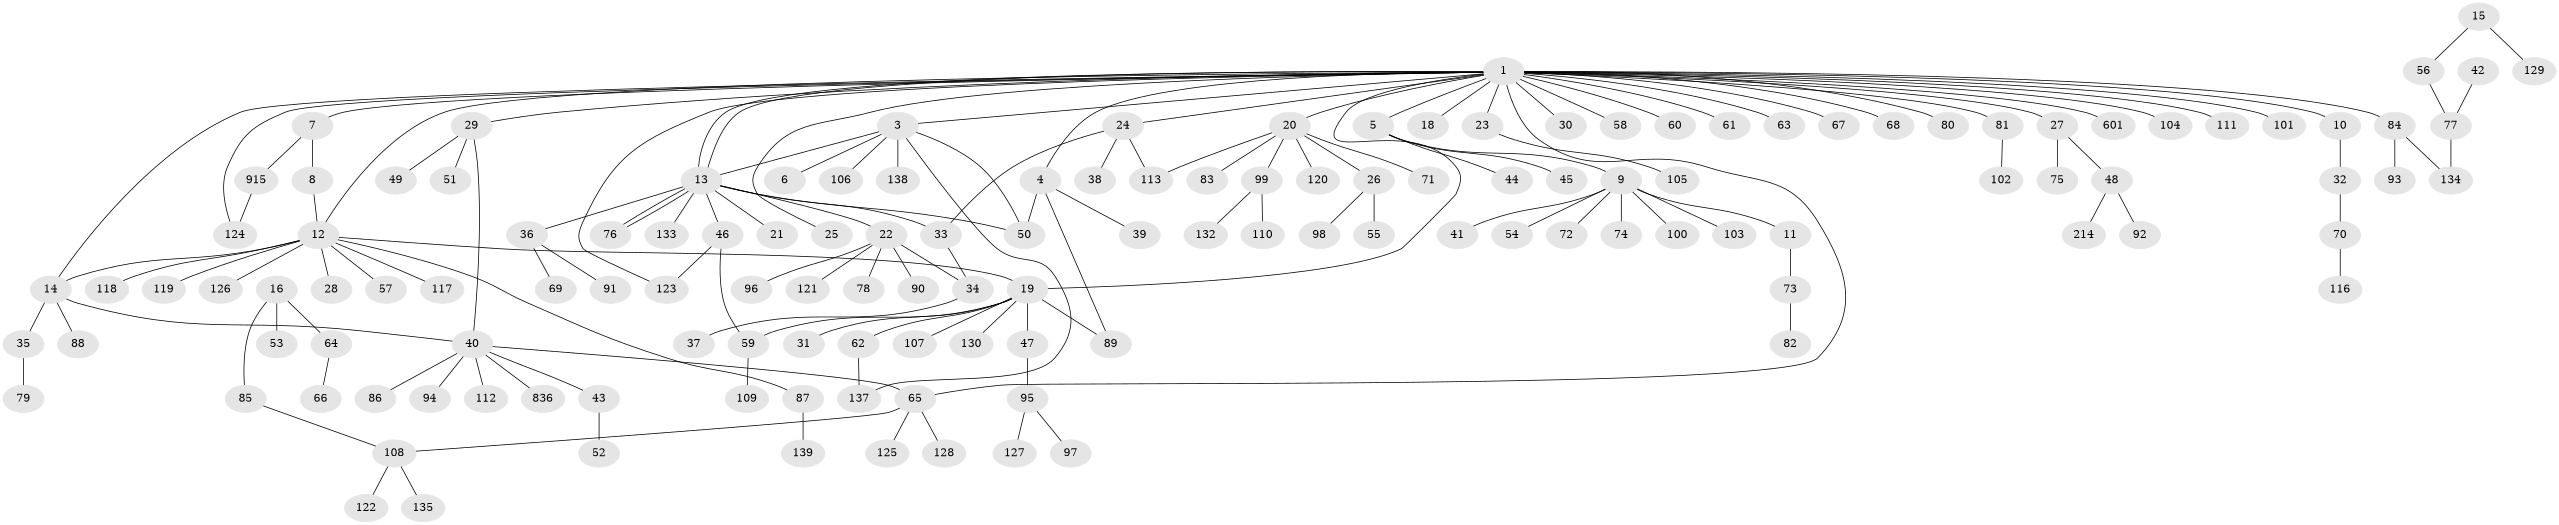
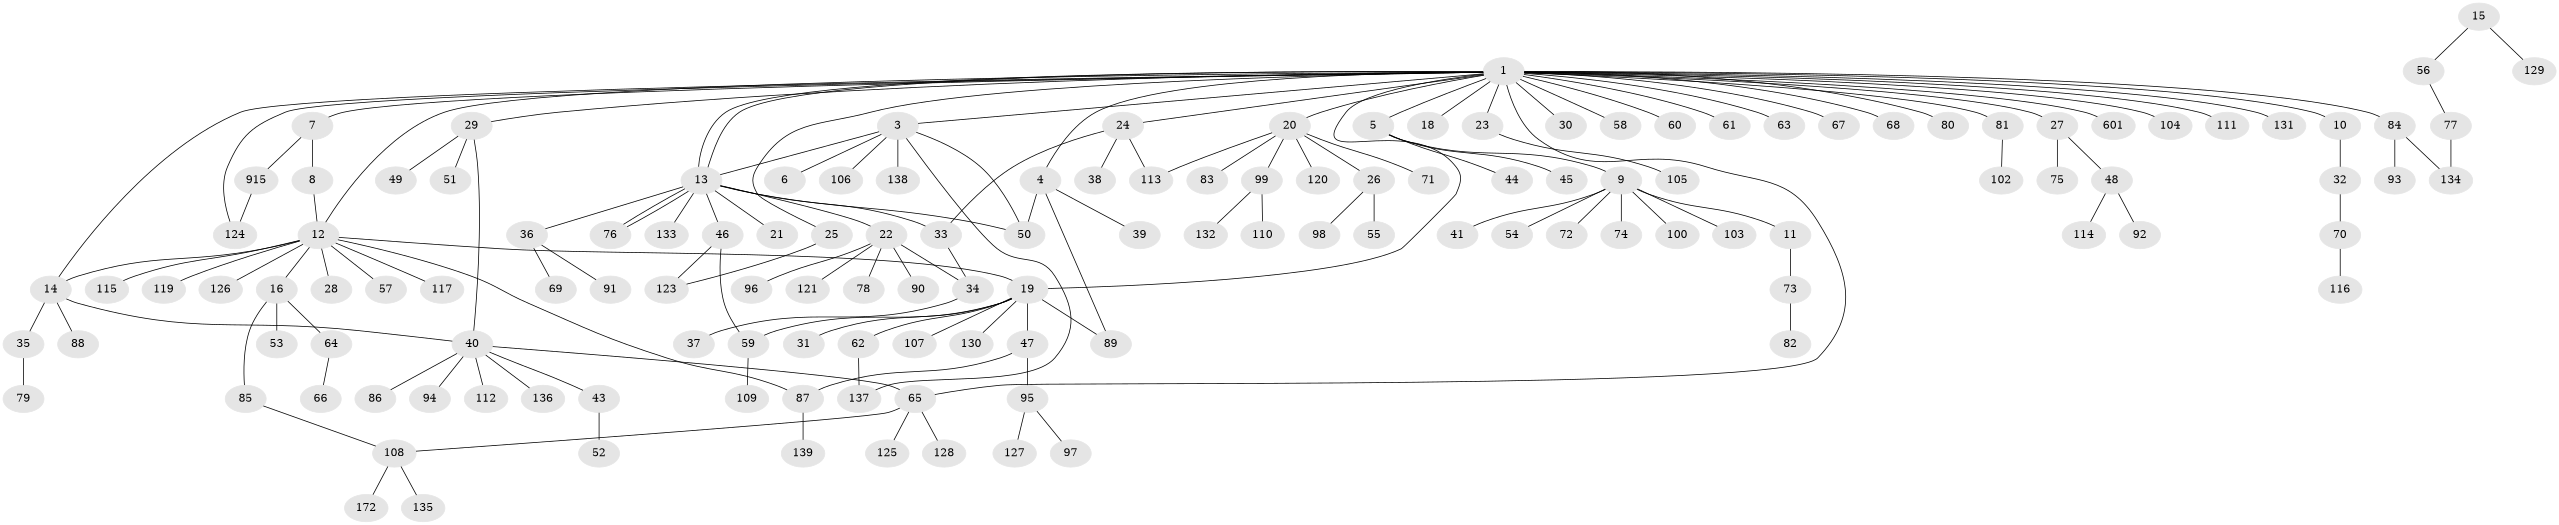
(2478, 71) -> none
(697, 117) -> (752, 266)
(2284, 126) -> (2284, 126)
(2084, 235) -> (2084, 235)
none -> (298, 262)
(107, 290) -> (107, 290)
none -> (915, 372)
(543, 399) -> (543, 399)
(366, 508) -> (366, 508)
